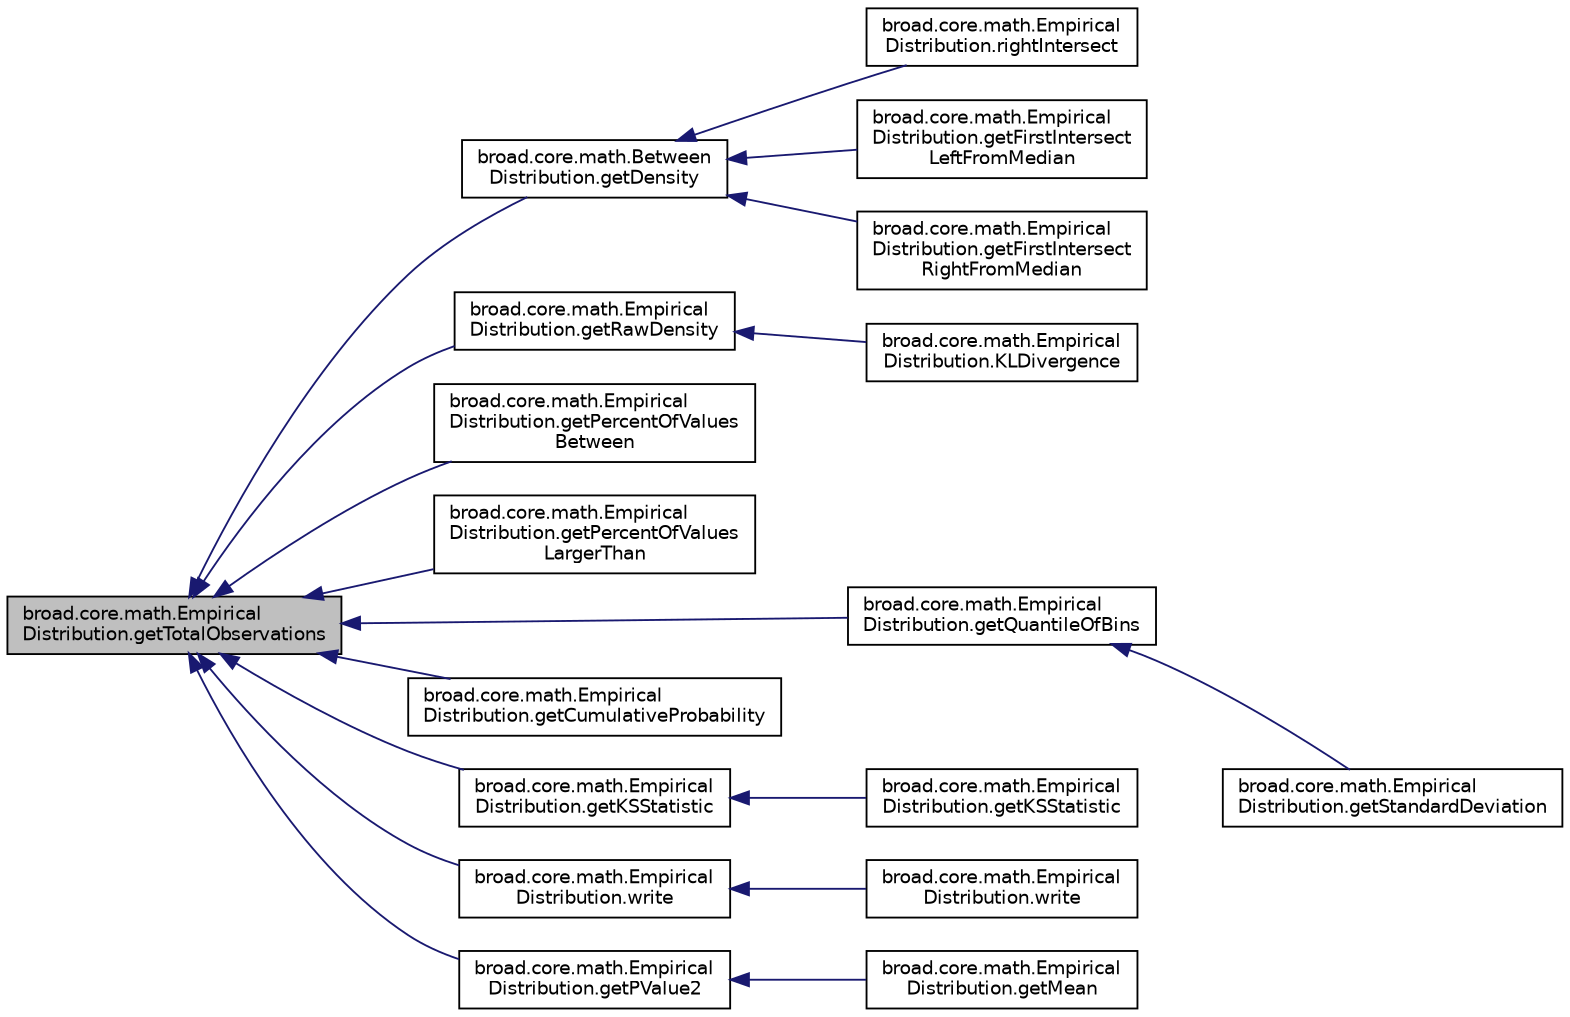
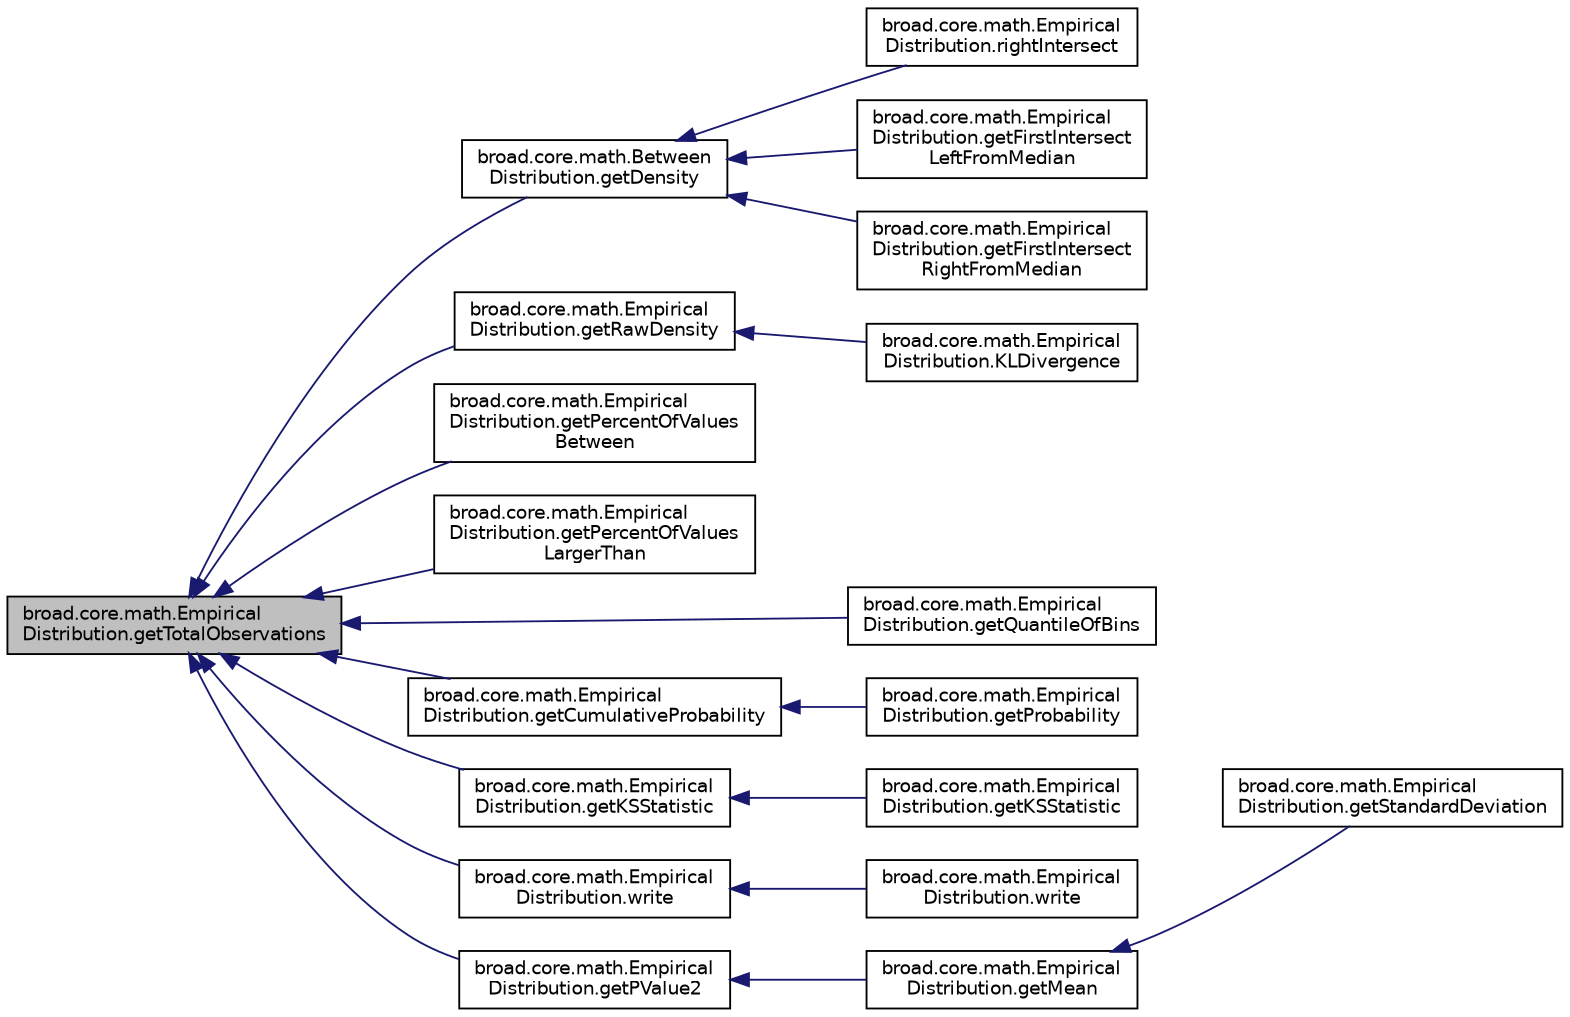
(1243, 704) -> (1243, 892)
none -> (1002, 707)
